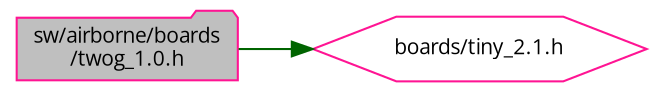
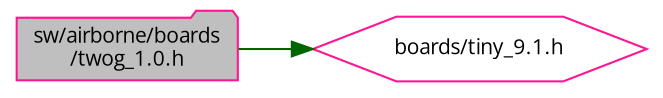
(480, 49) -> (480, 49)
